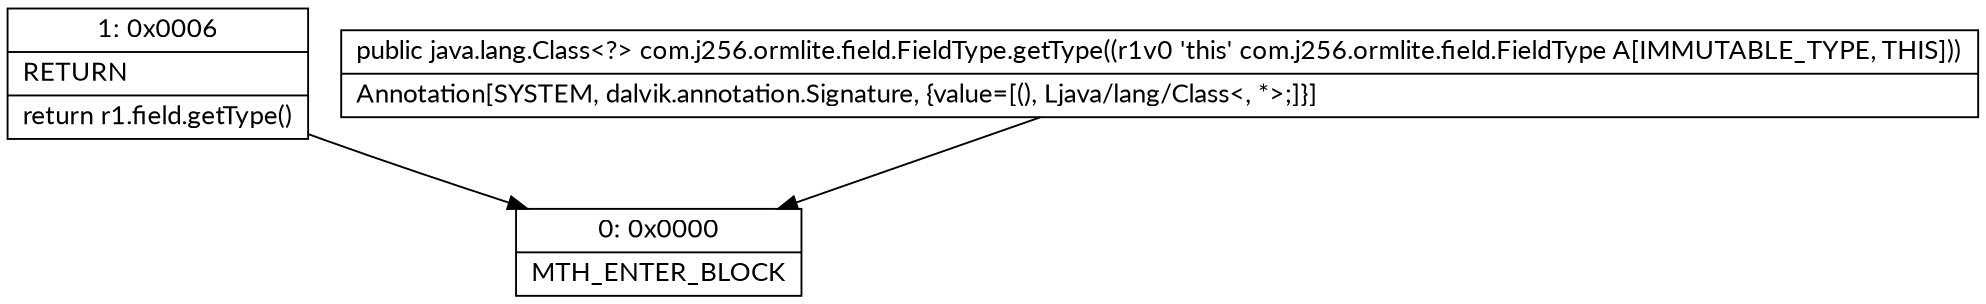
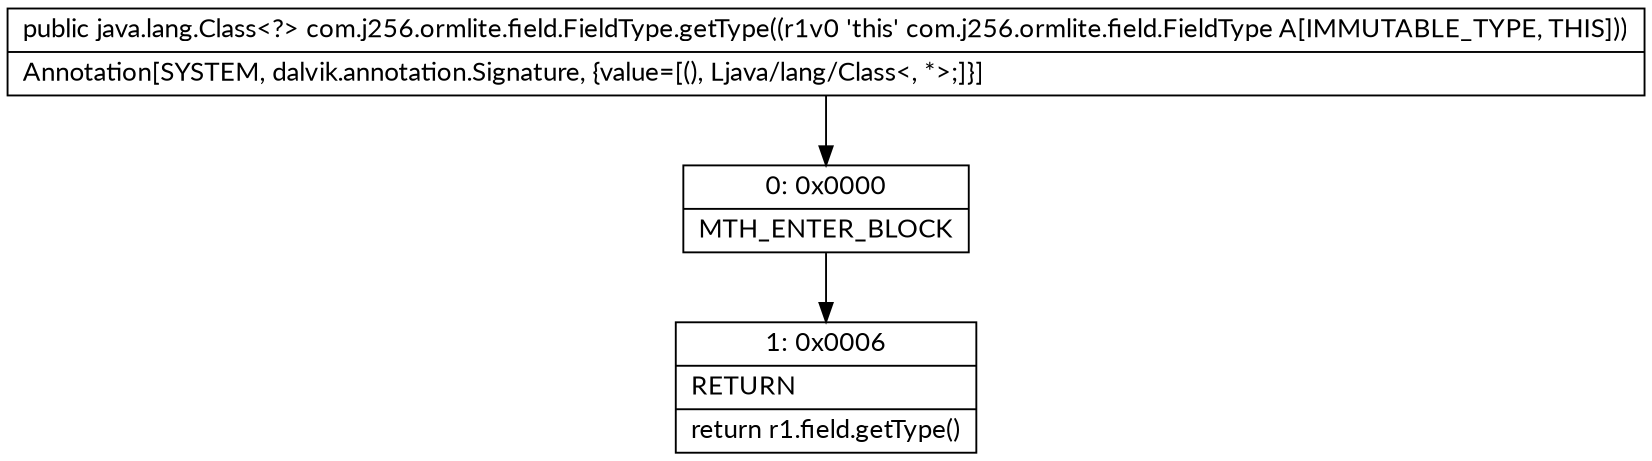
(408, 169) -> (826, 278)
